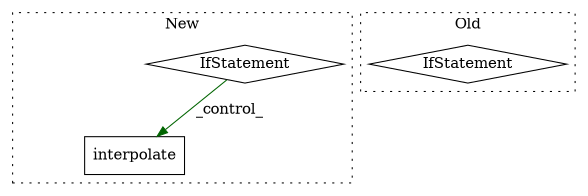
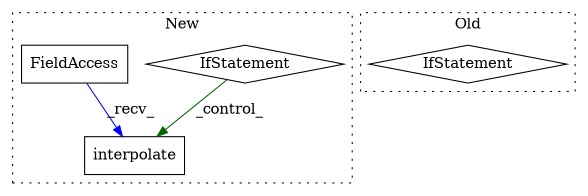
none -> (75, 64)
